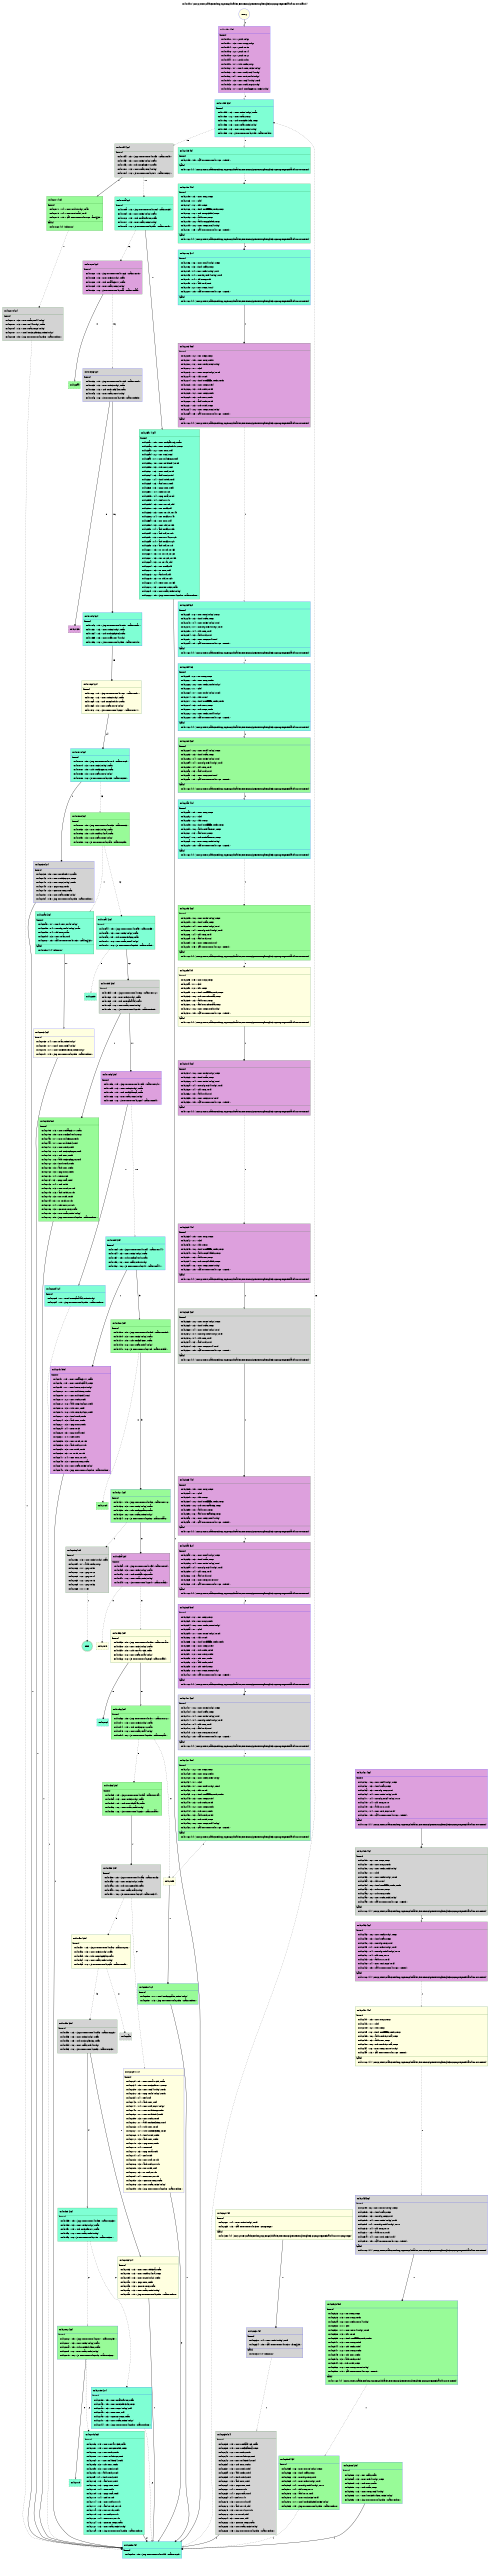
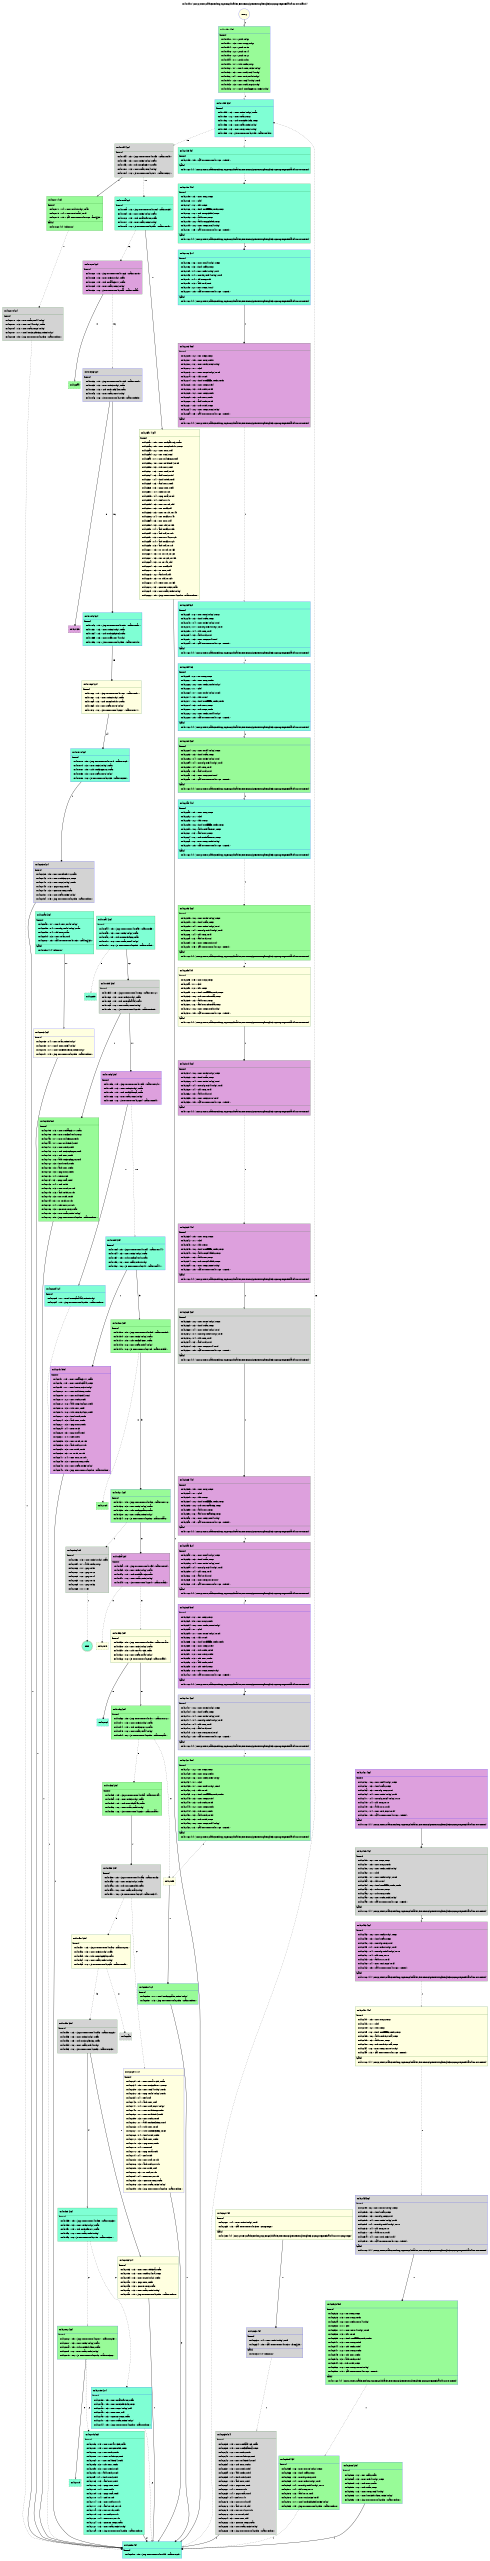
(244, 59) -> (244, 59)
(169, 514) -> (169, 514)
(100, 829) -> none
